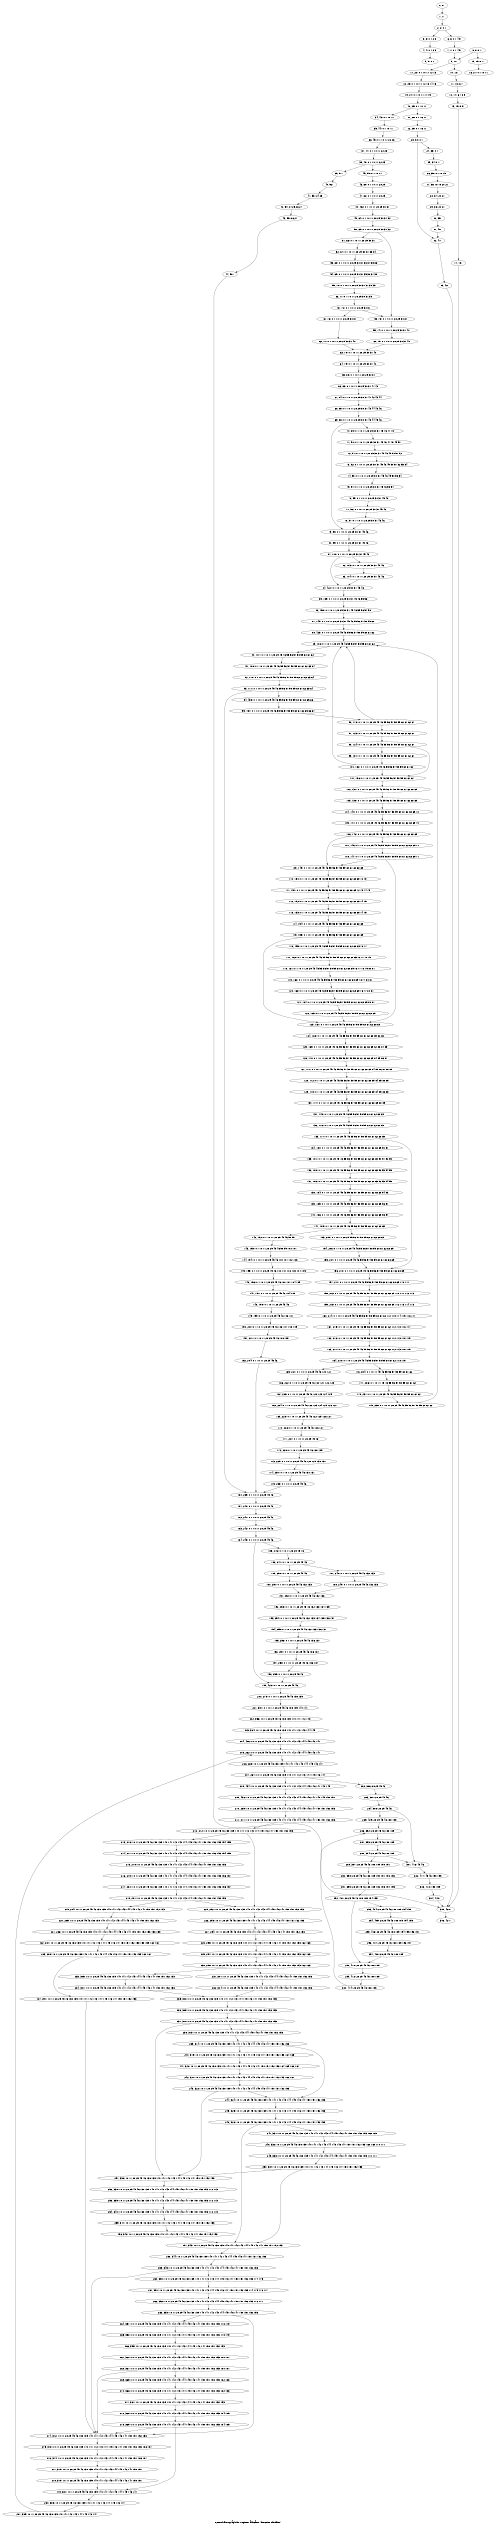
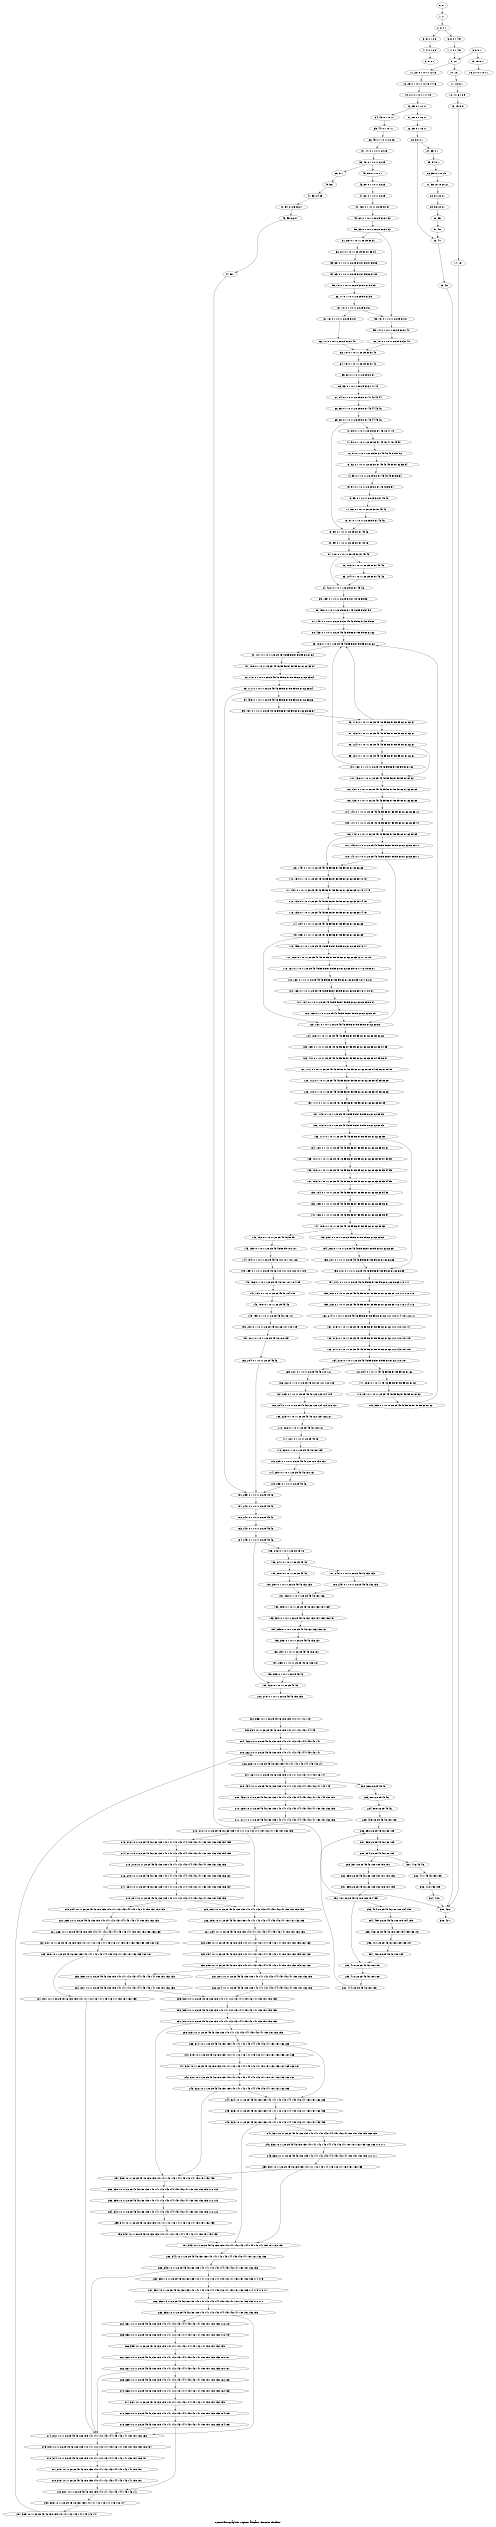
(359, 375) -> (359, 375)
(281, 1708) -> none
(411, 1831) -> none
